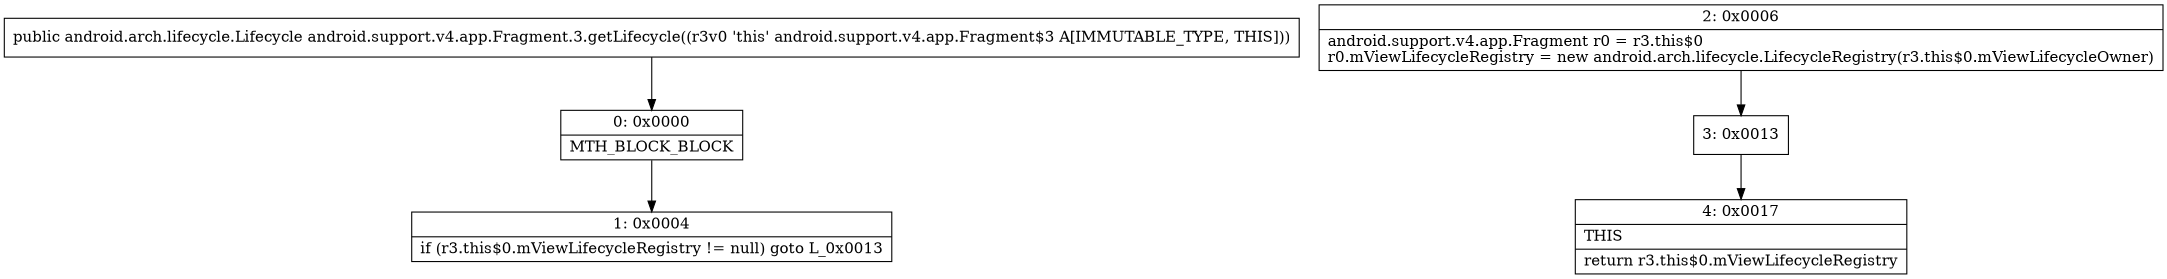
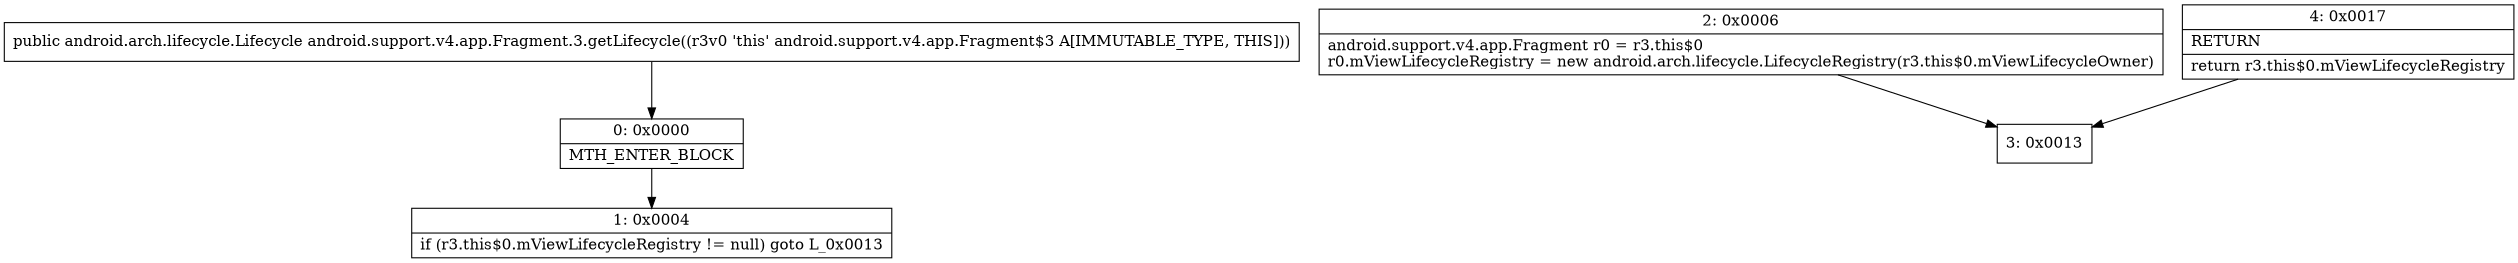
(652, 147) -> (652, 156)
(1741, 172) -> (2170, 101)
(1604, 236) -> (2226, 41)
